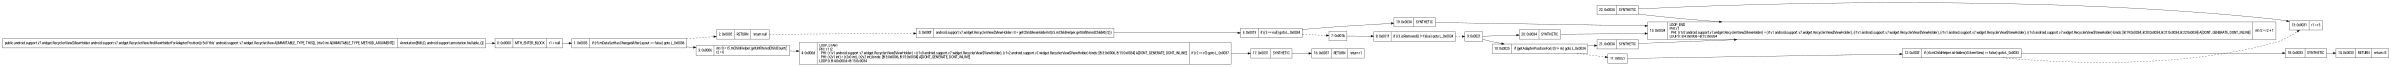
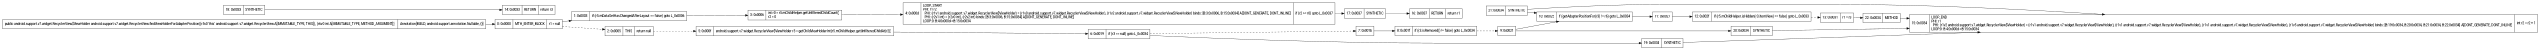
(1963, 3) -> (1857, 18)
(1628, 10) -> (1891, 18)
(742, 34) -> (629, 31)
(700, 38) -> (582, 28)
(1591, 46) -> (1531, 12)
(2152, 53) -> none
(1591, 55) -> (1641, 17)
